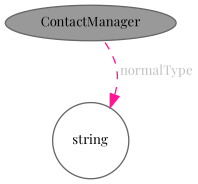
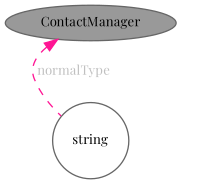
(116, 66) -> (36, 83)
